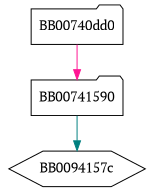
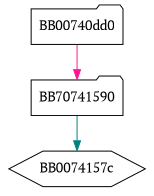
(77, 98) -> (77, 98)
(77, 169) -> (77, 169)
